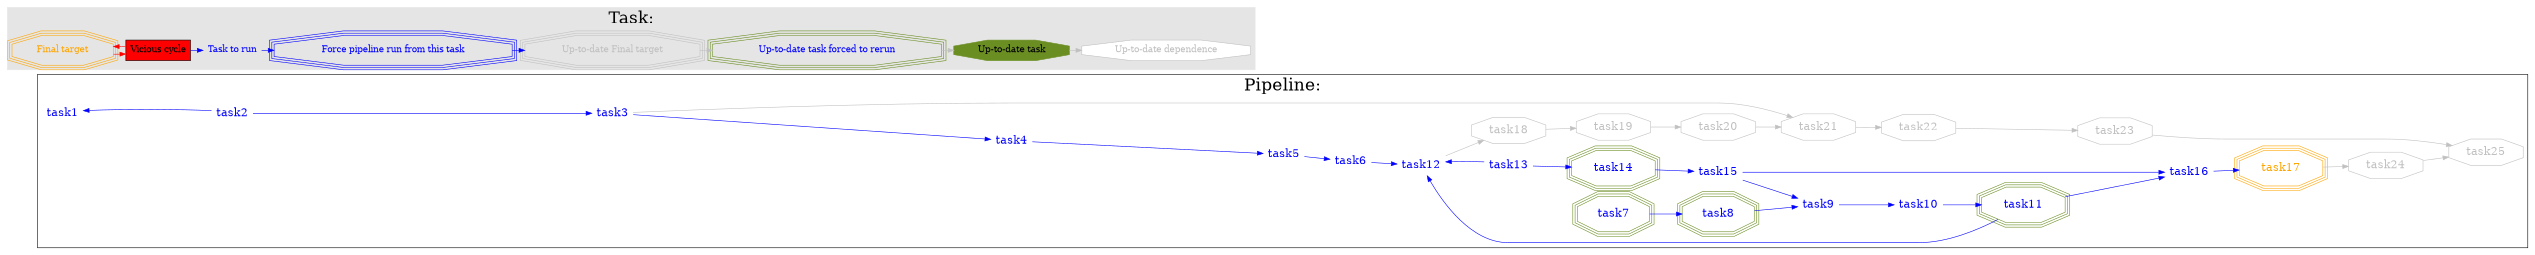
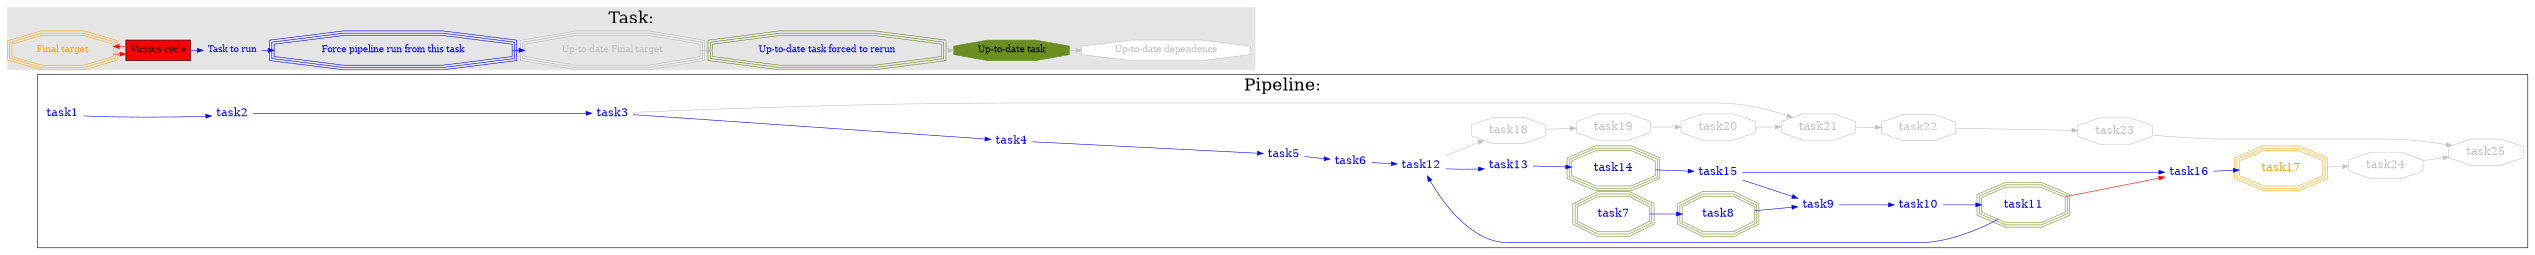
(150, 109) -> (145, 117)
(1468, 162) -> (1462, 169)
(2112, 187) -> (2112, 187)
